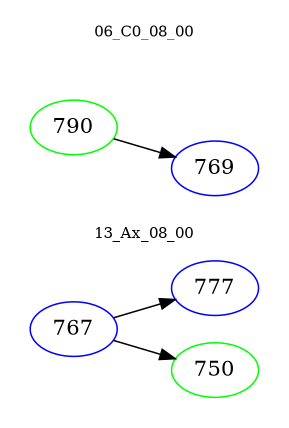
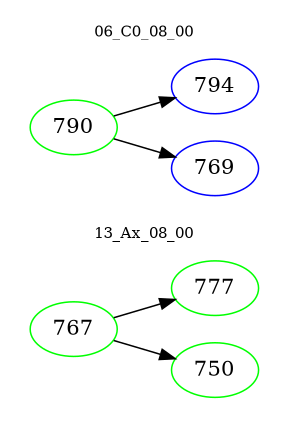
none -> (215, 86)
(215, 288) -> (215, 288)
(74, 329) -> (74, 329)
